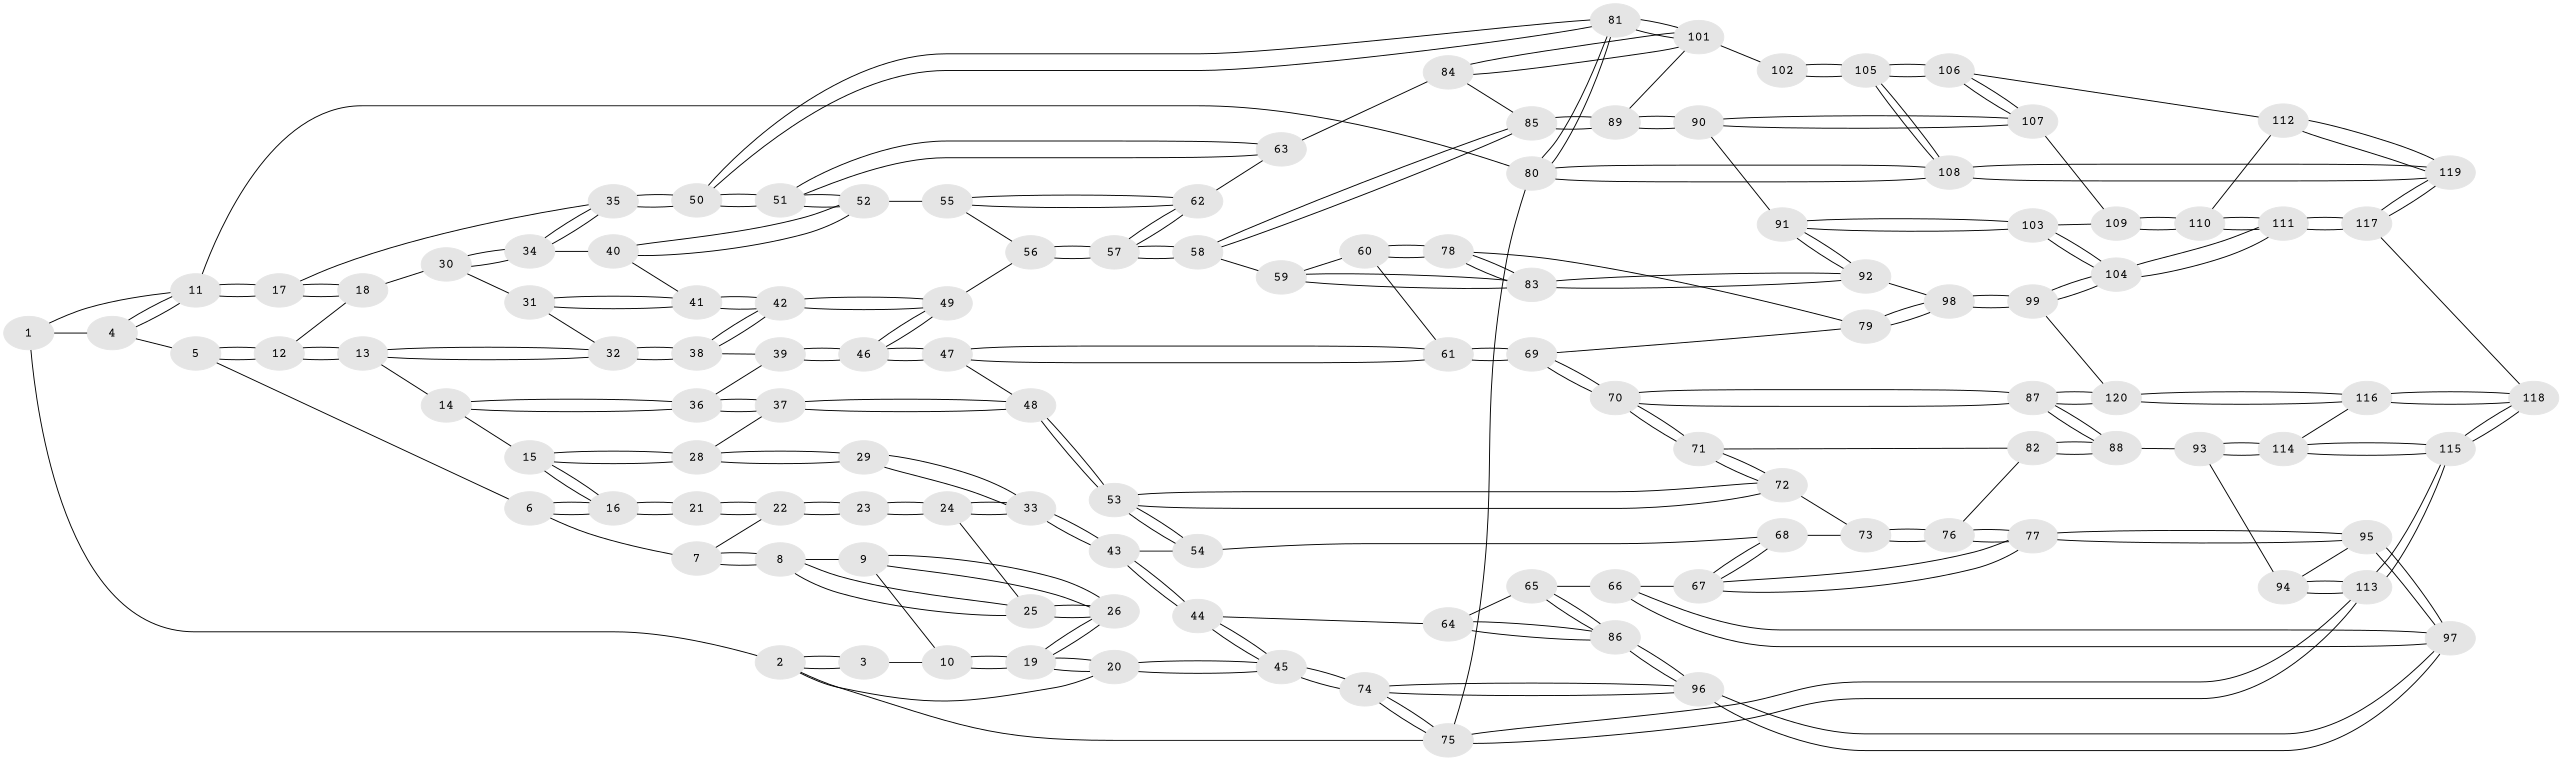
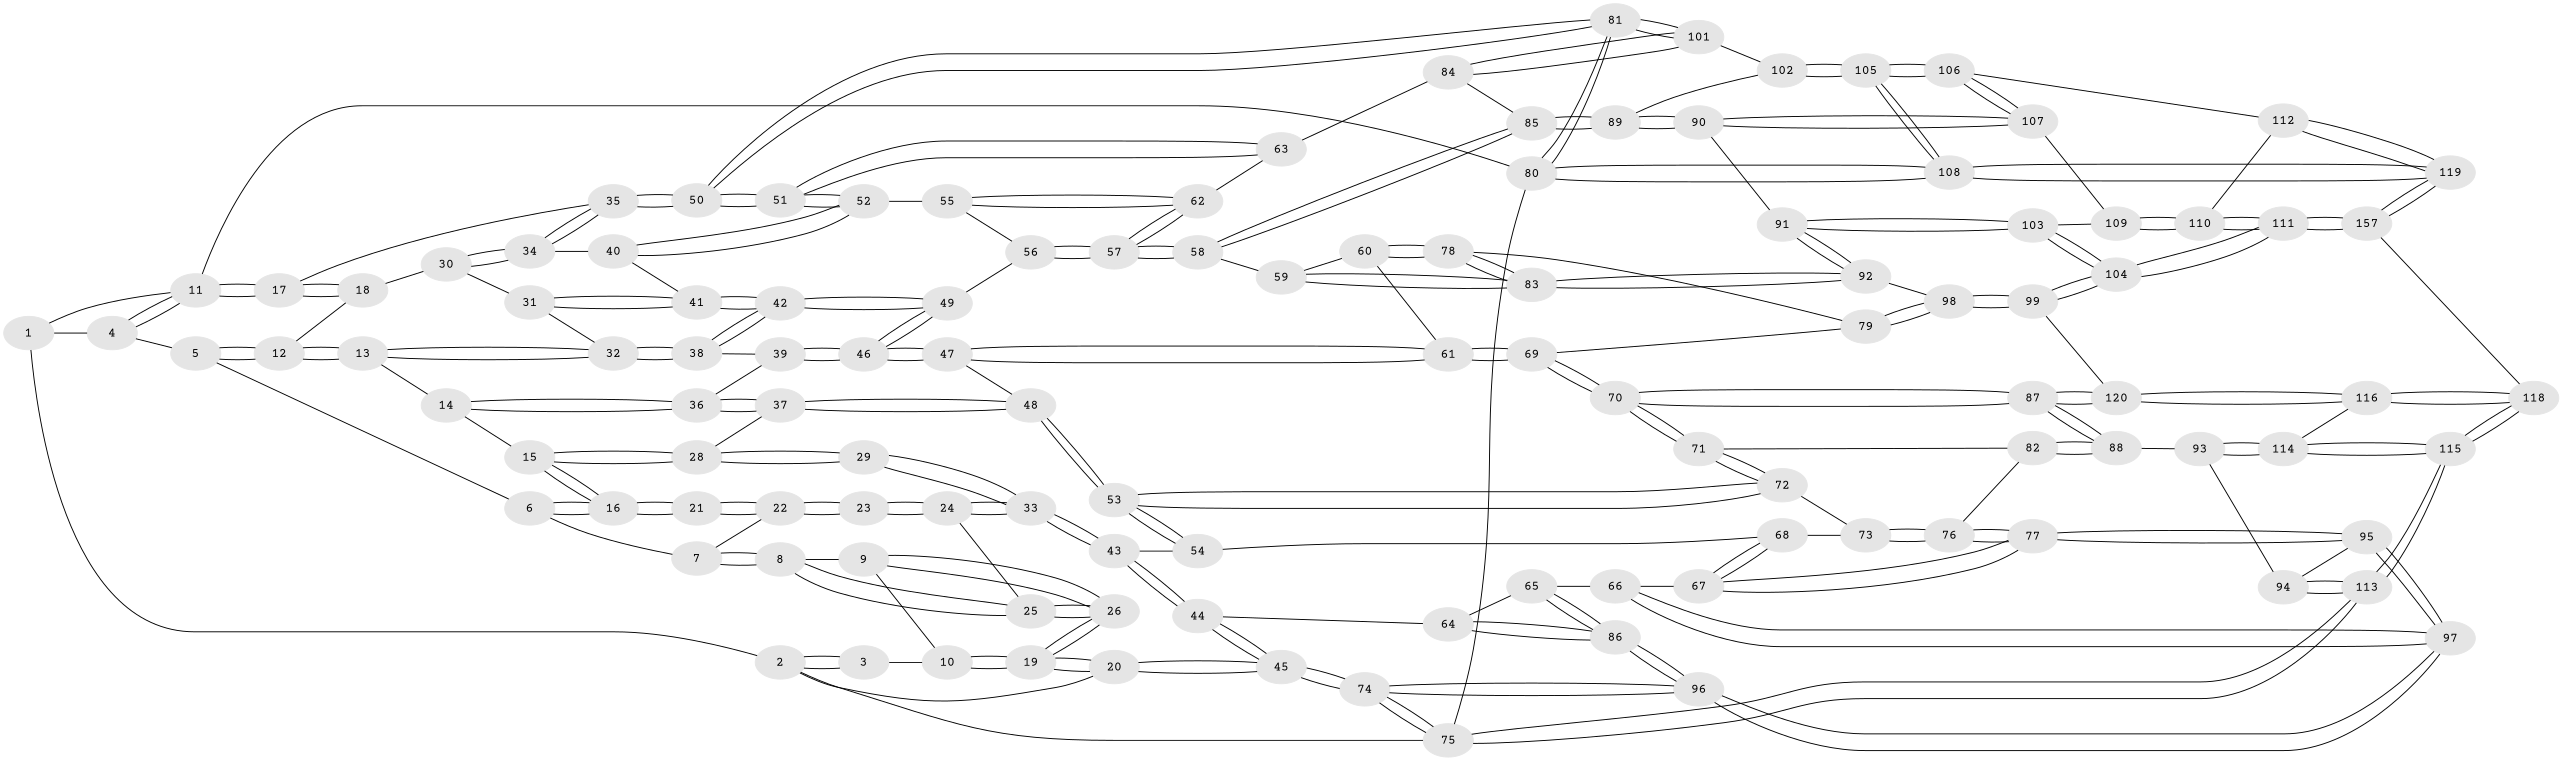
(1657, 80) -> (1696, 90)
(2367, 224) -> (2367, 224)
